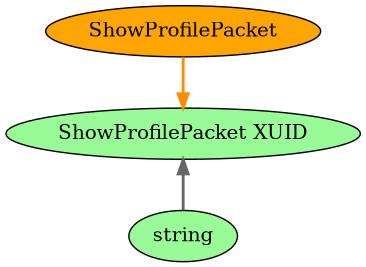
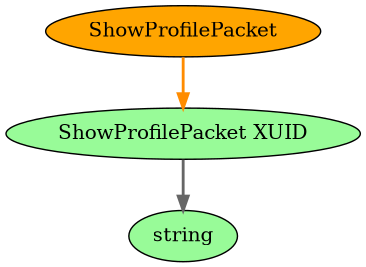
(183, 192) -> (183, 178)
